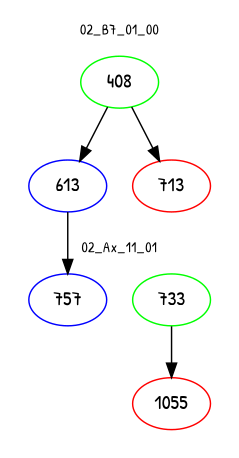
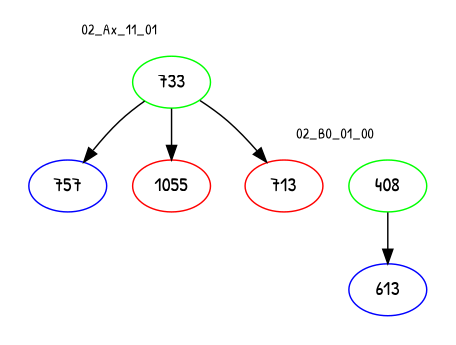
(120, 31) -> (336, 135)
(142, 128) -> (243, 135)
(68, 244) -> (117, 124)
